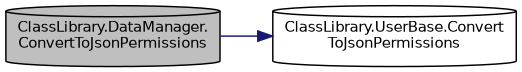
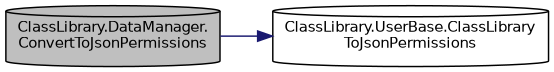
(395, 36) -> (411, 36)
